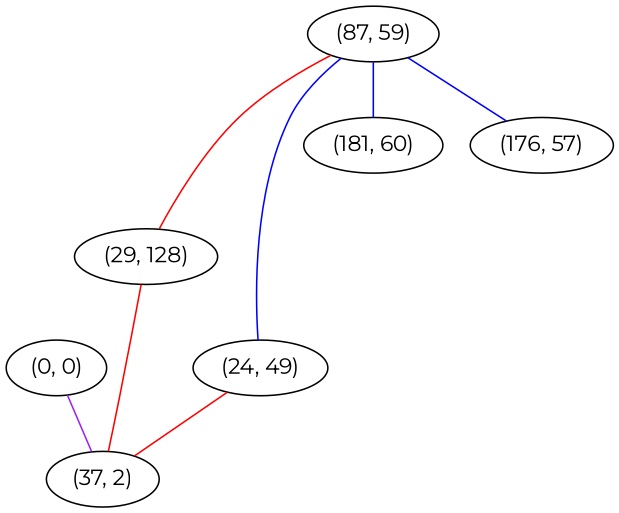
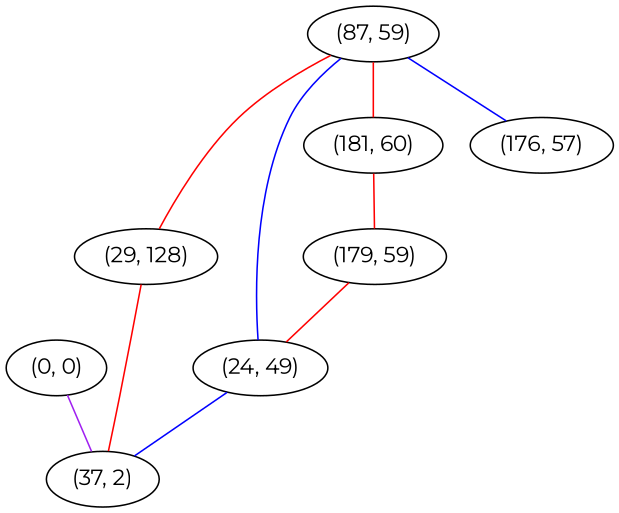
(373, 90) -> (373, 90)
none -> (375, 257)
(181, 424) -> (181, 424)
